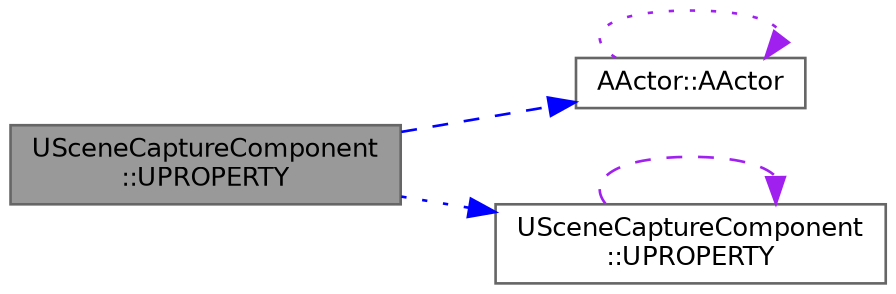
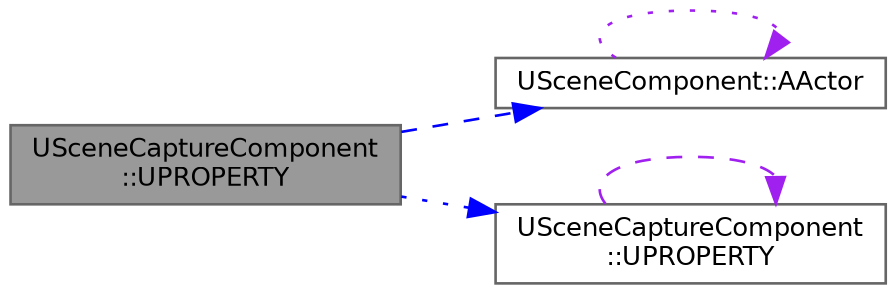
(691, 83) -> (691, 83)
